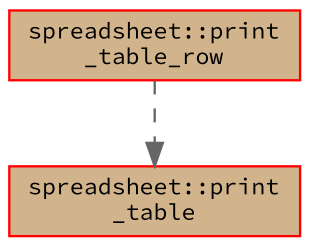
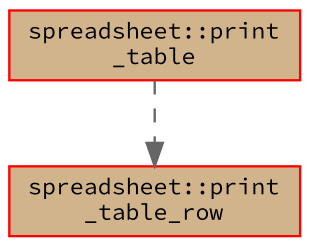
(155, 111) -> (155, 111)
